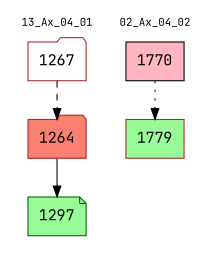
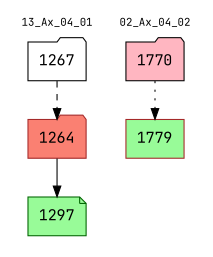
(57, 61) -> (57, 61)
(155, 61) -> (155, 61)
